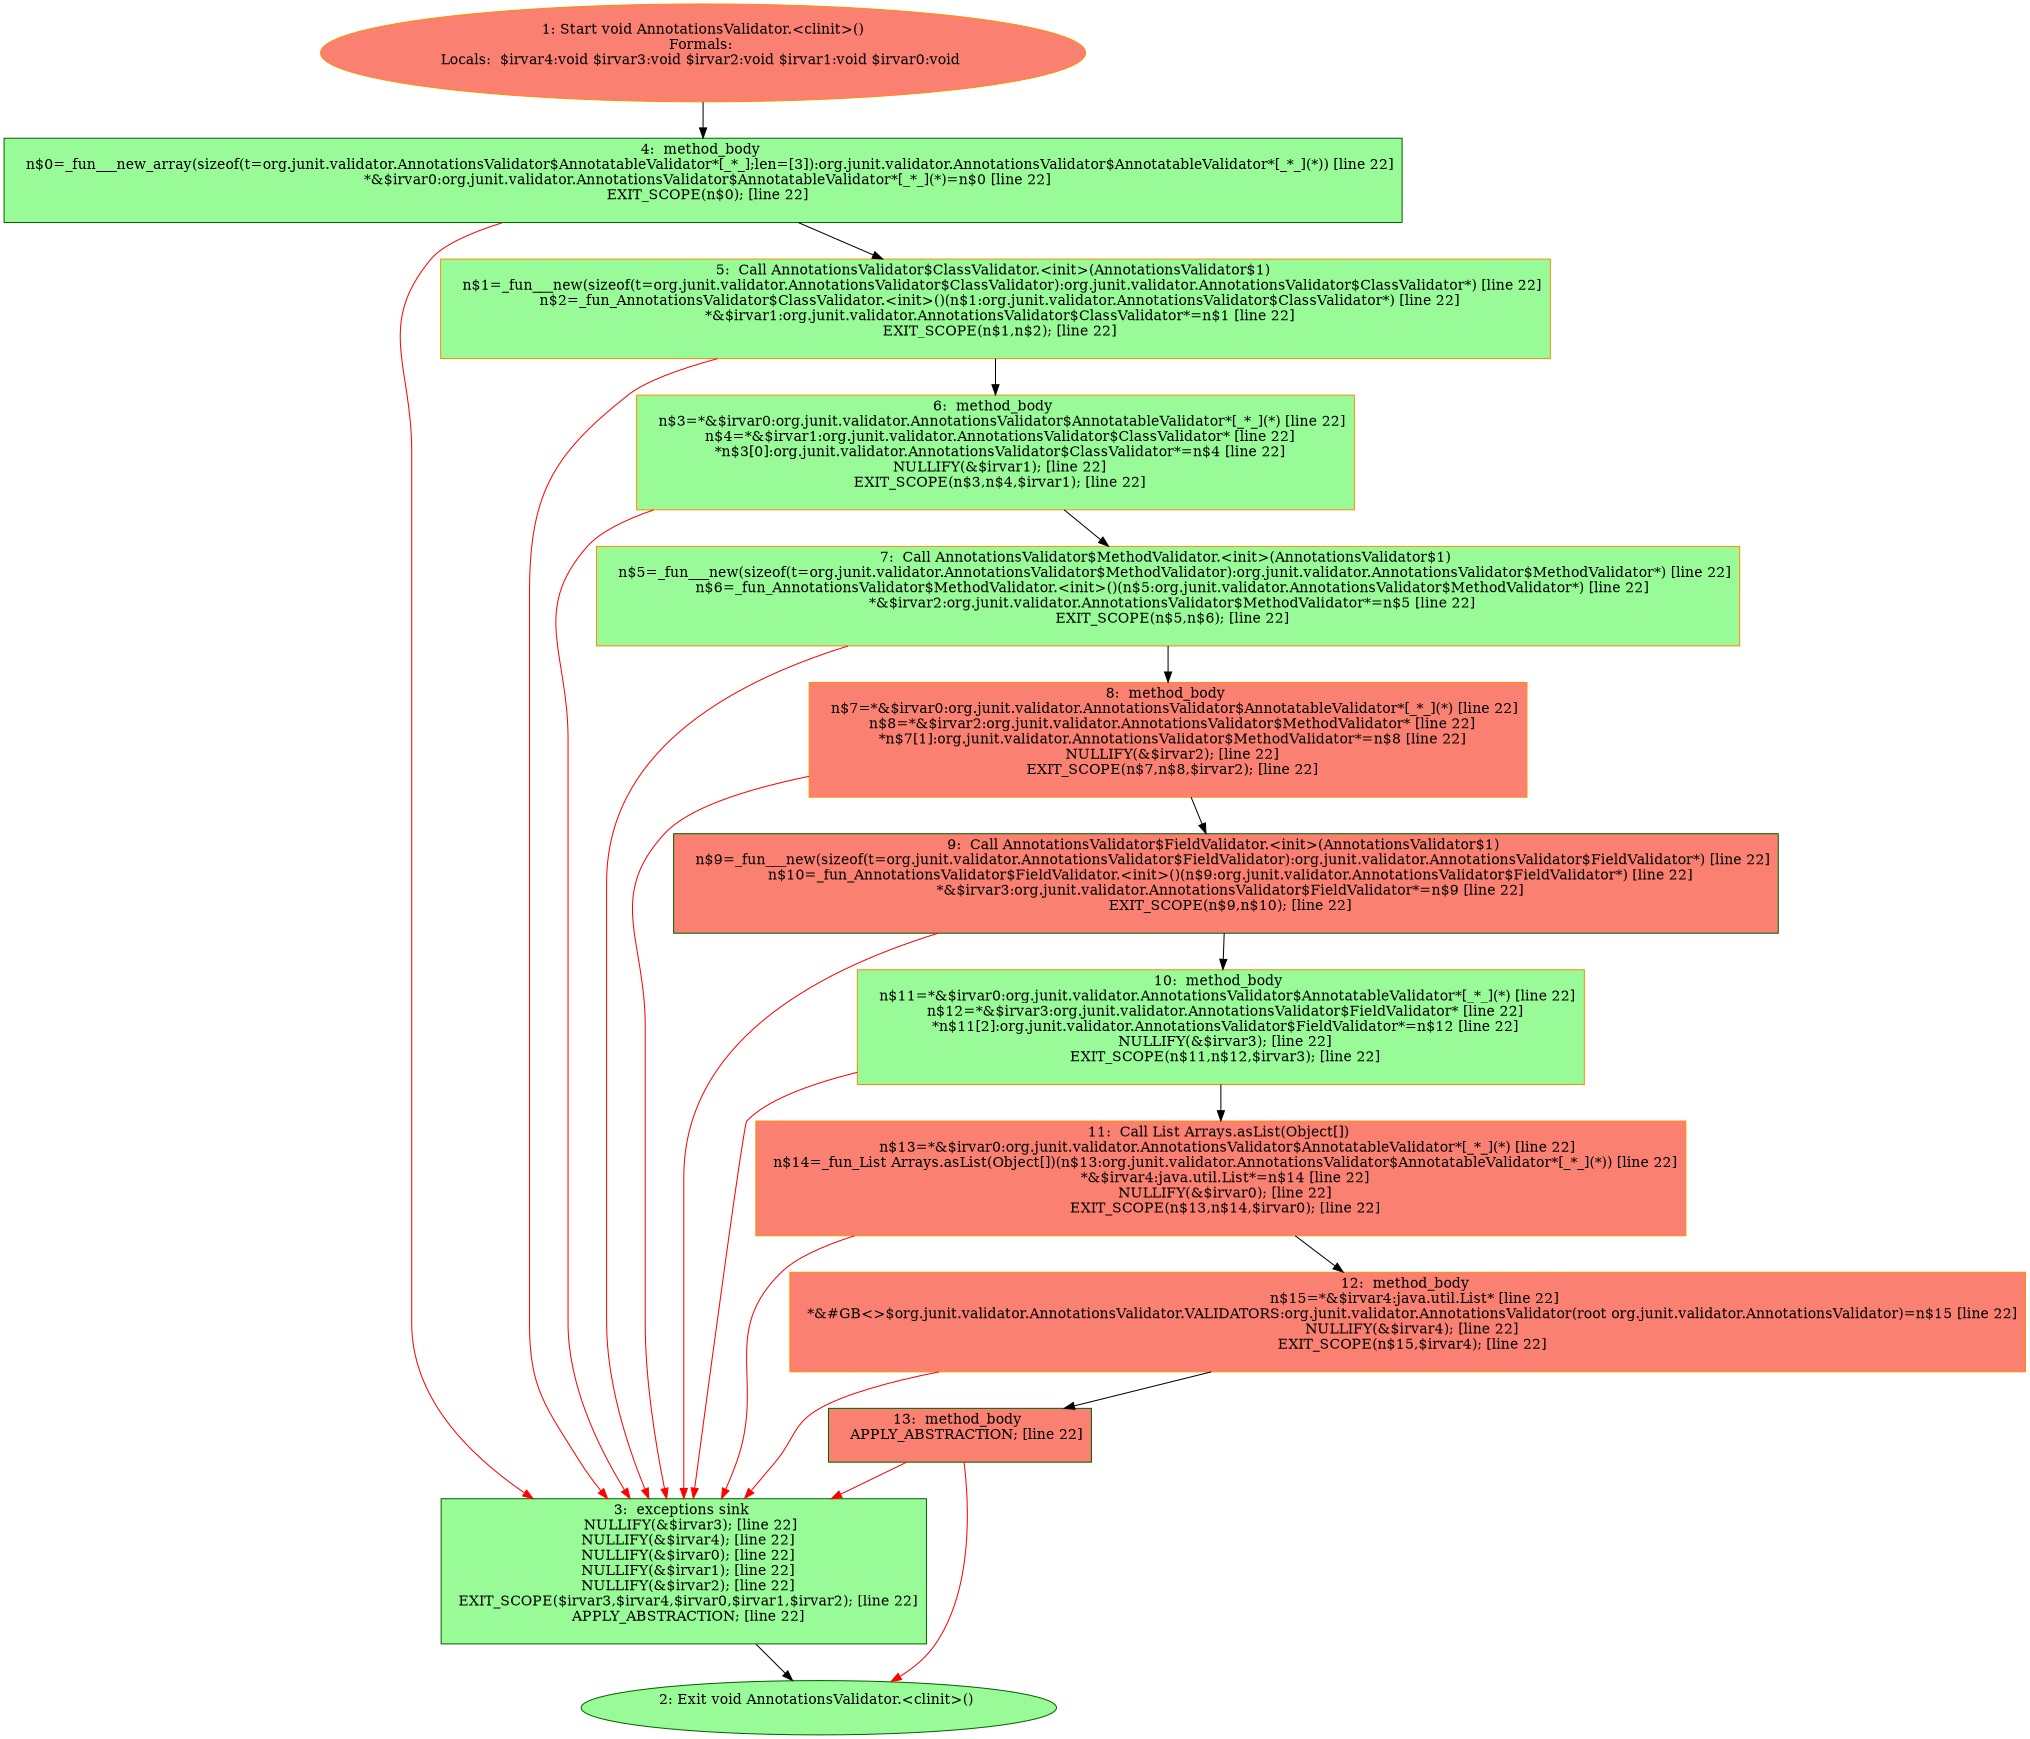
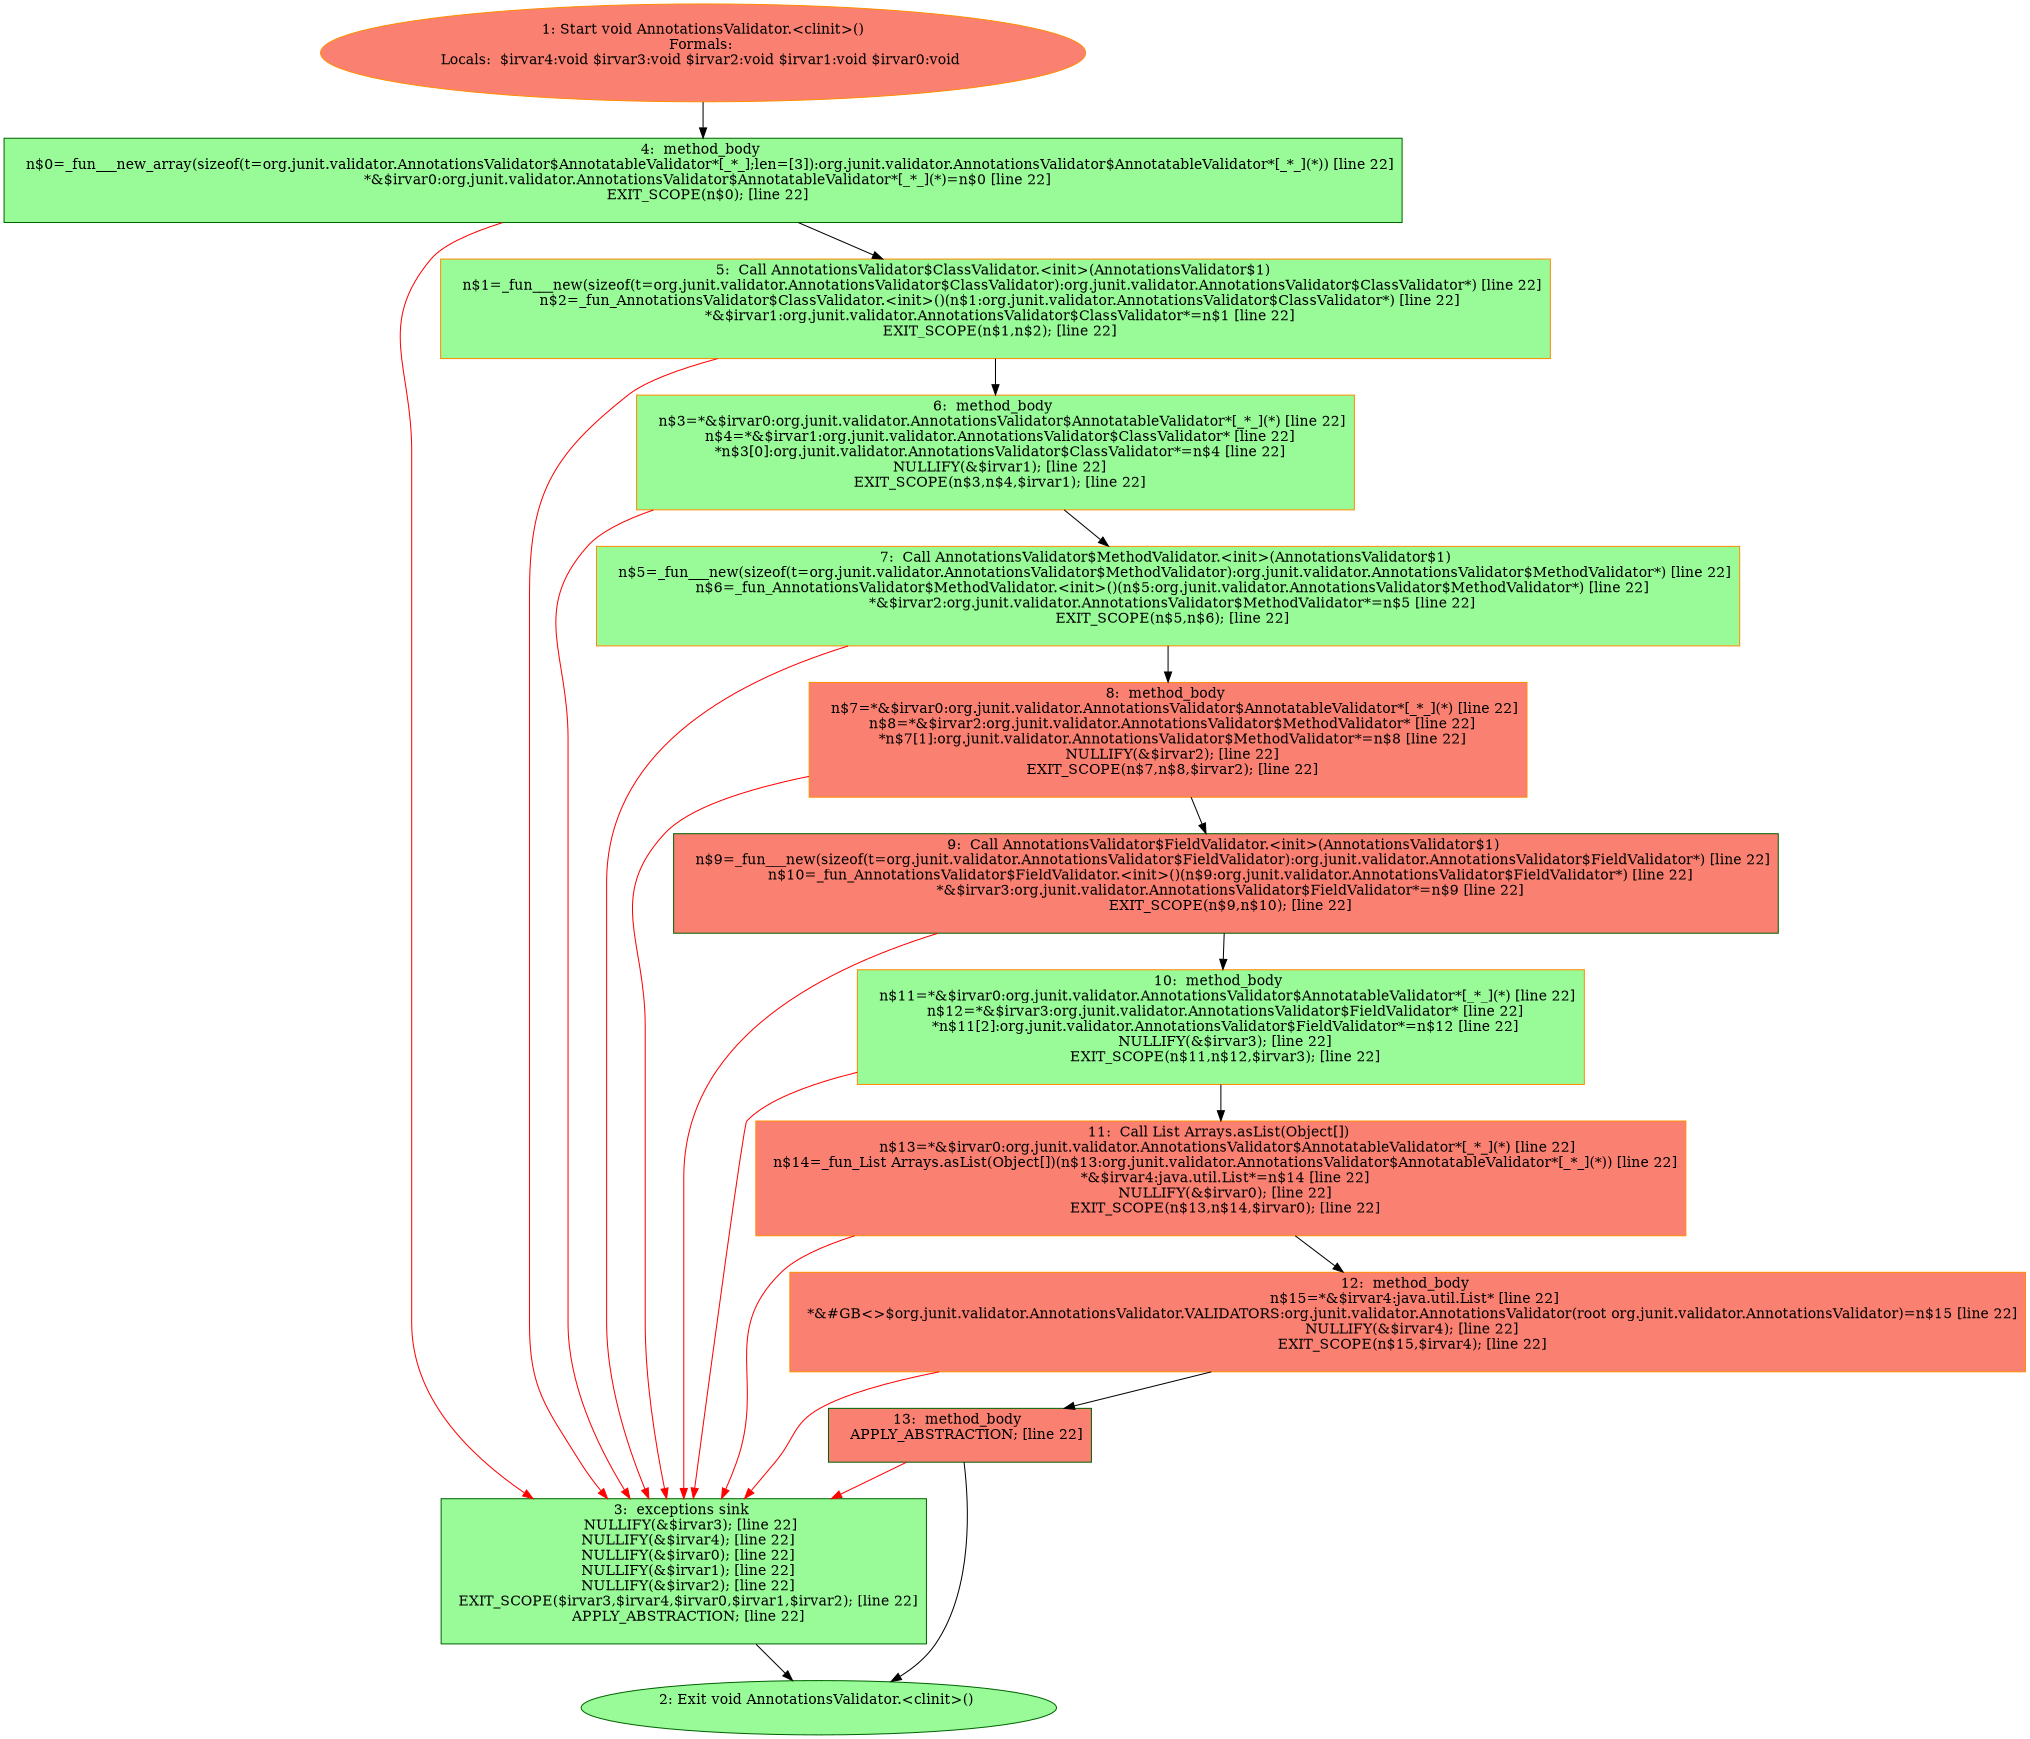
(961, 1580) -> (961, 1580)
